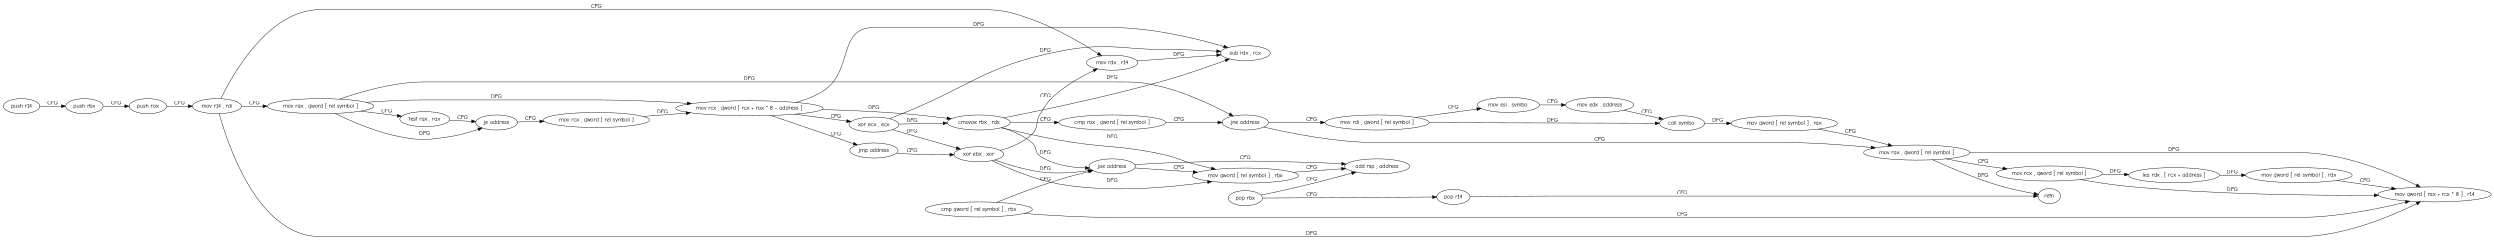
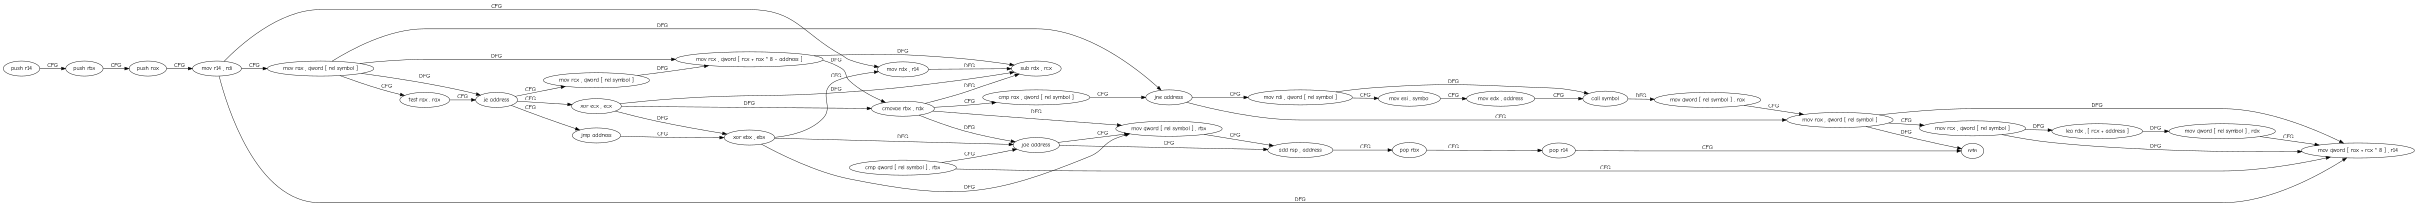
(821, 118) -> (543, 103)
(812, 130) -> (543, 117)
(979, 154) -> (749, 138)
(1307, 185) -> (1360, 150)
